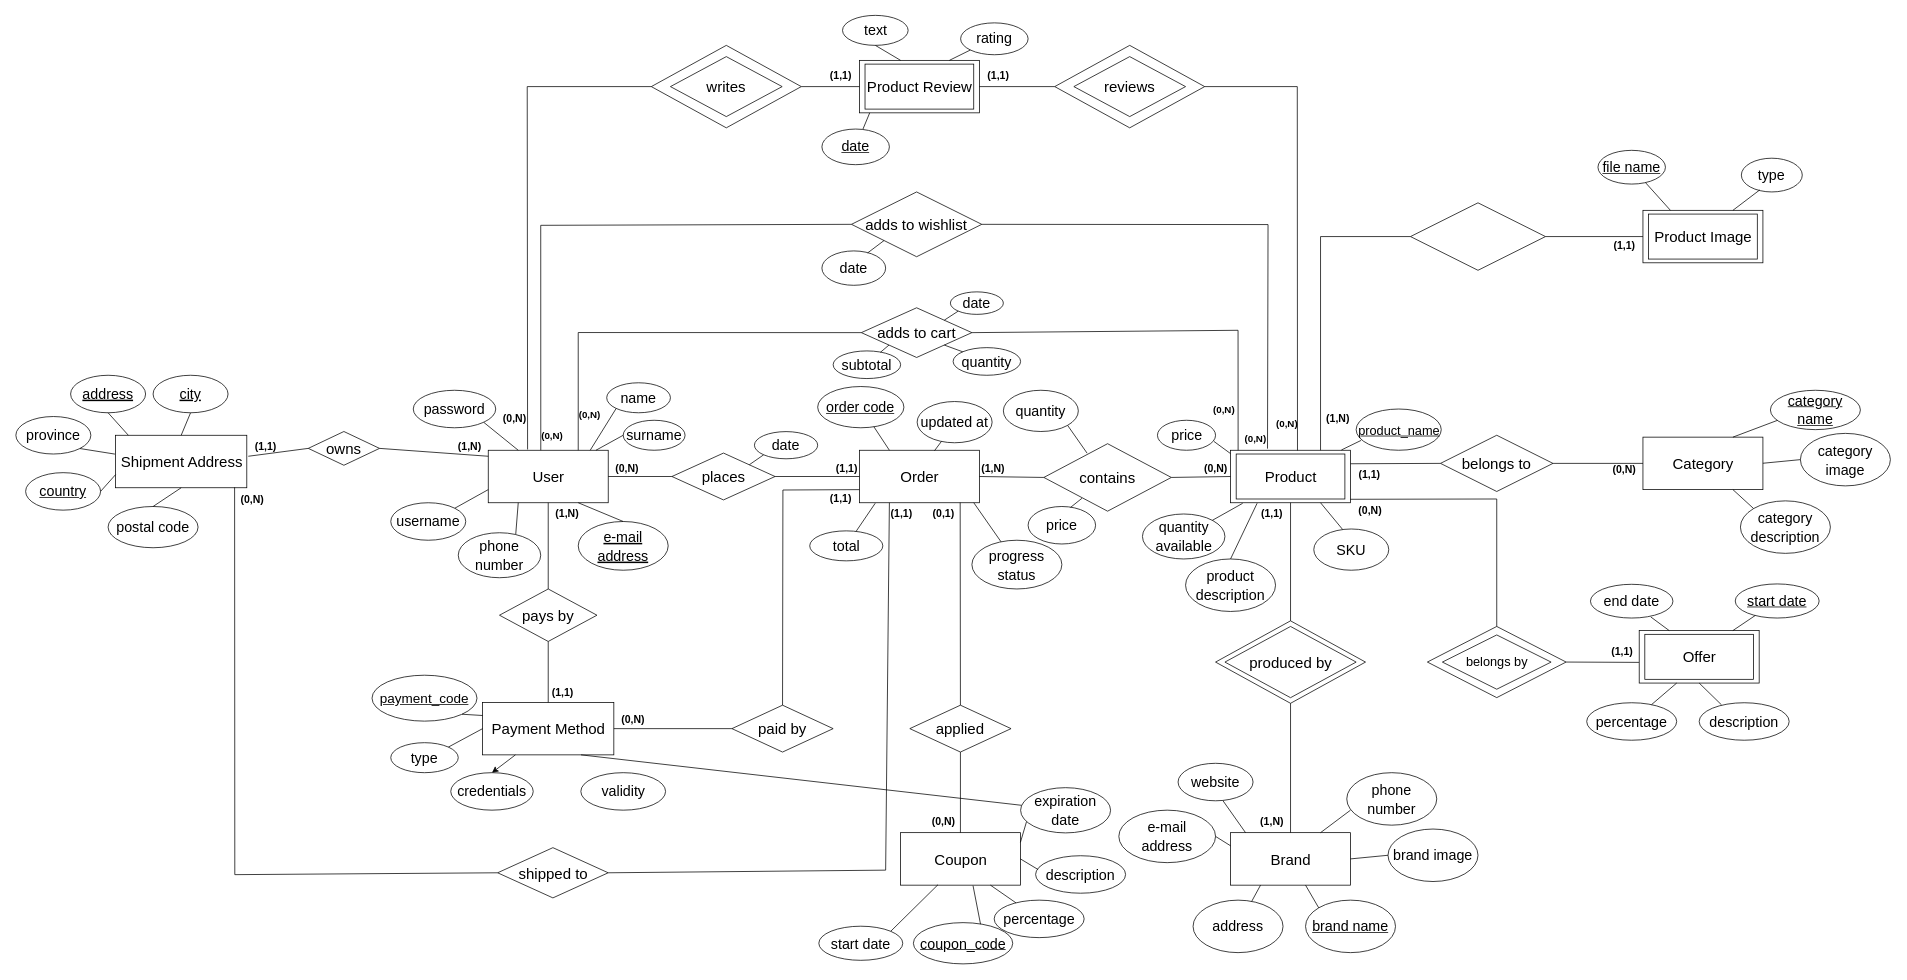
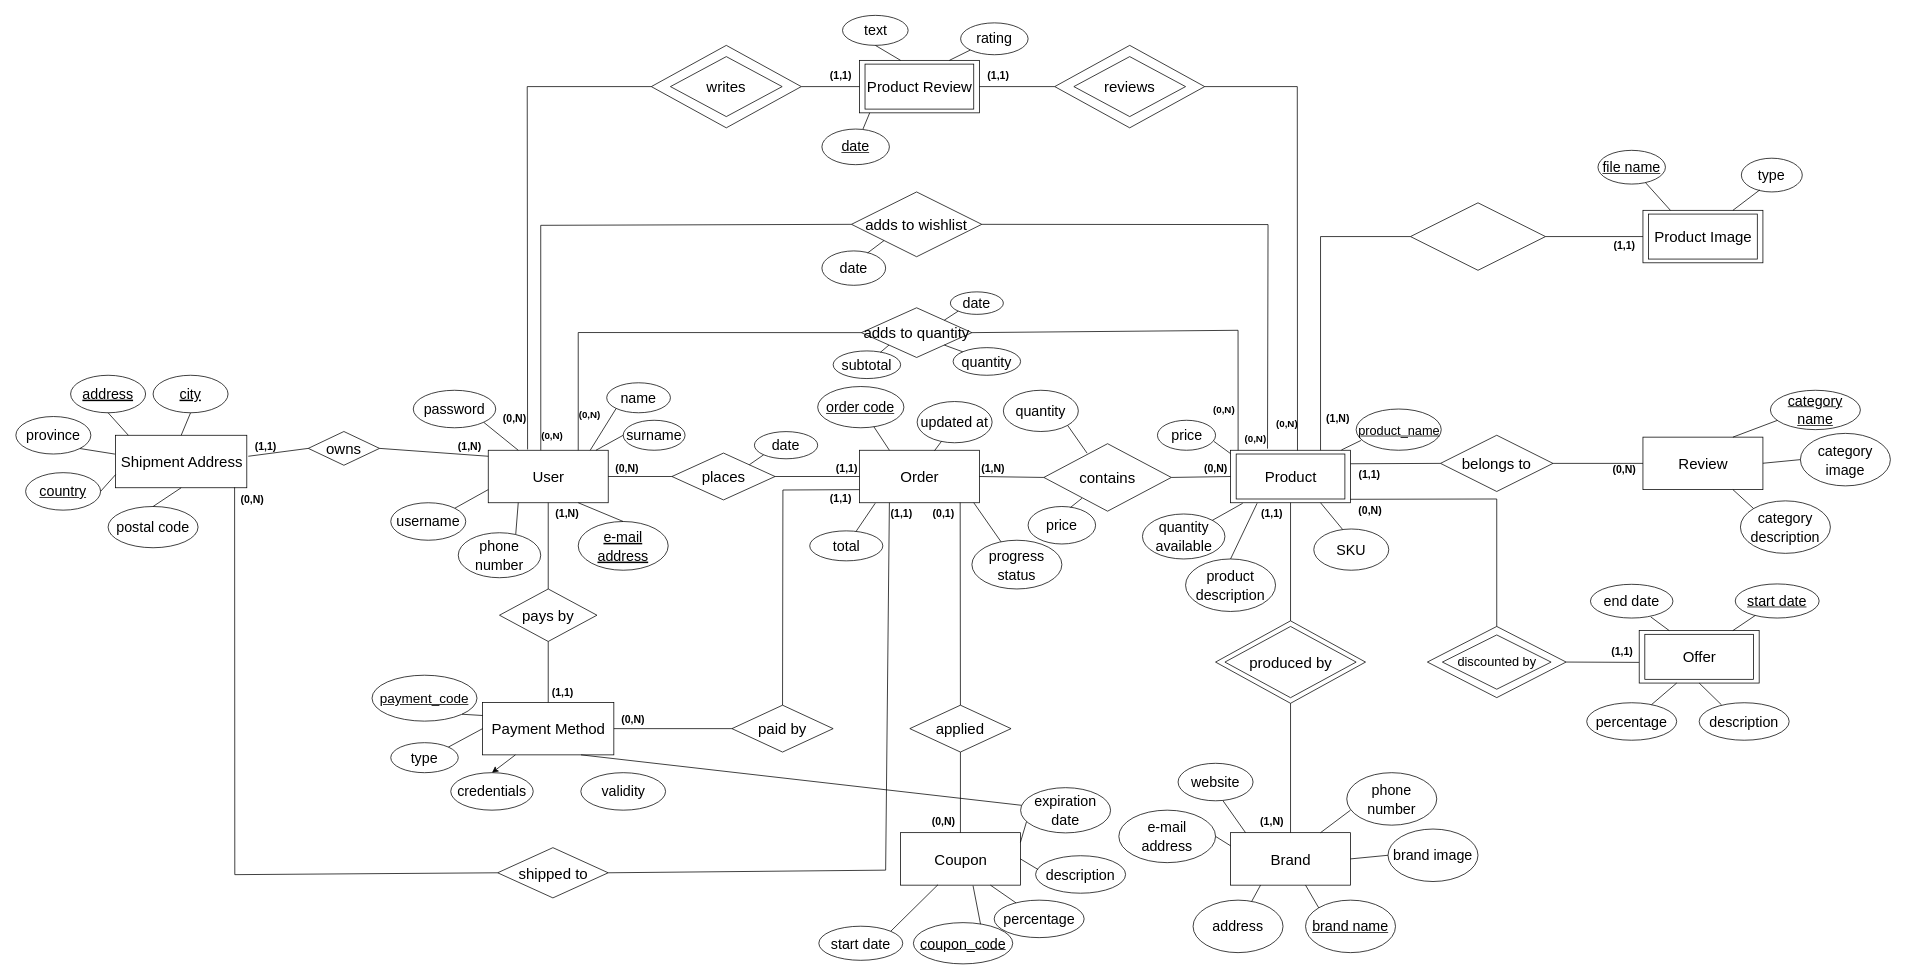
(917, 333) -> (917, 333)
(1703, 464) -> (1703, 464)
(1497, 663) -> (1497, 663)
